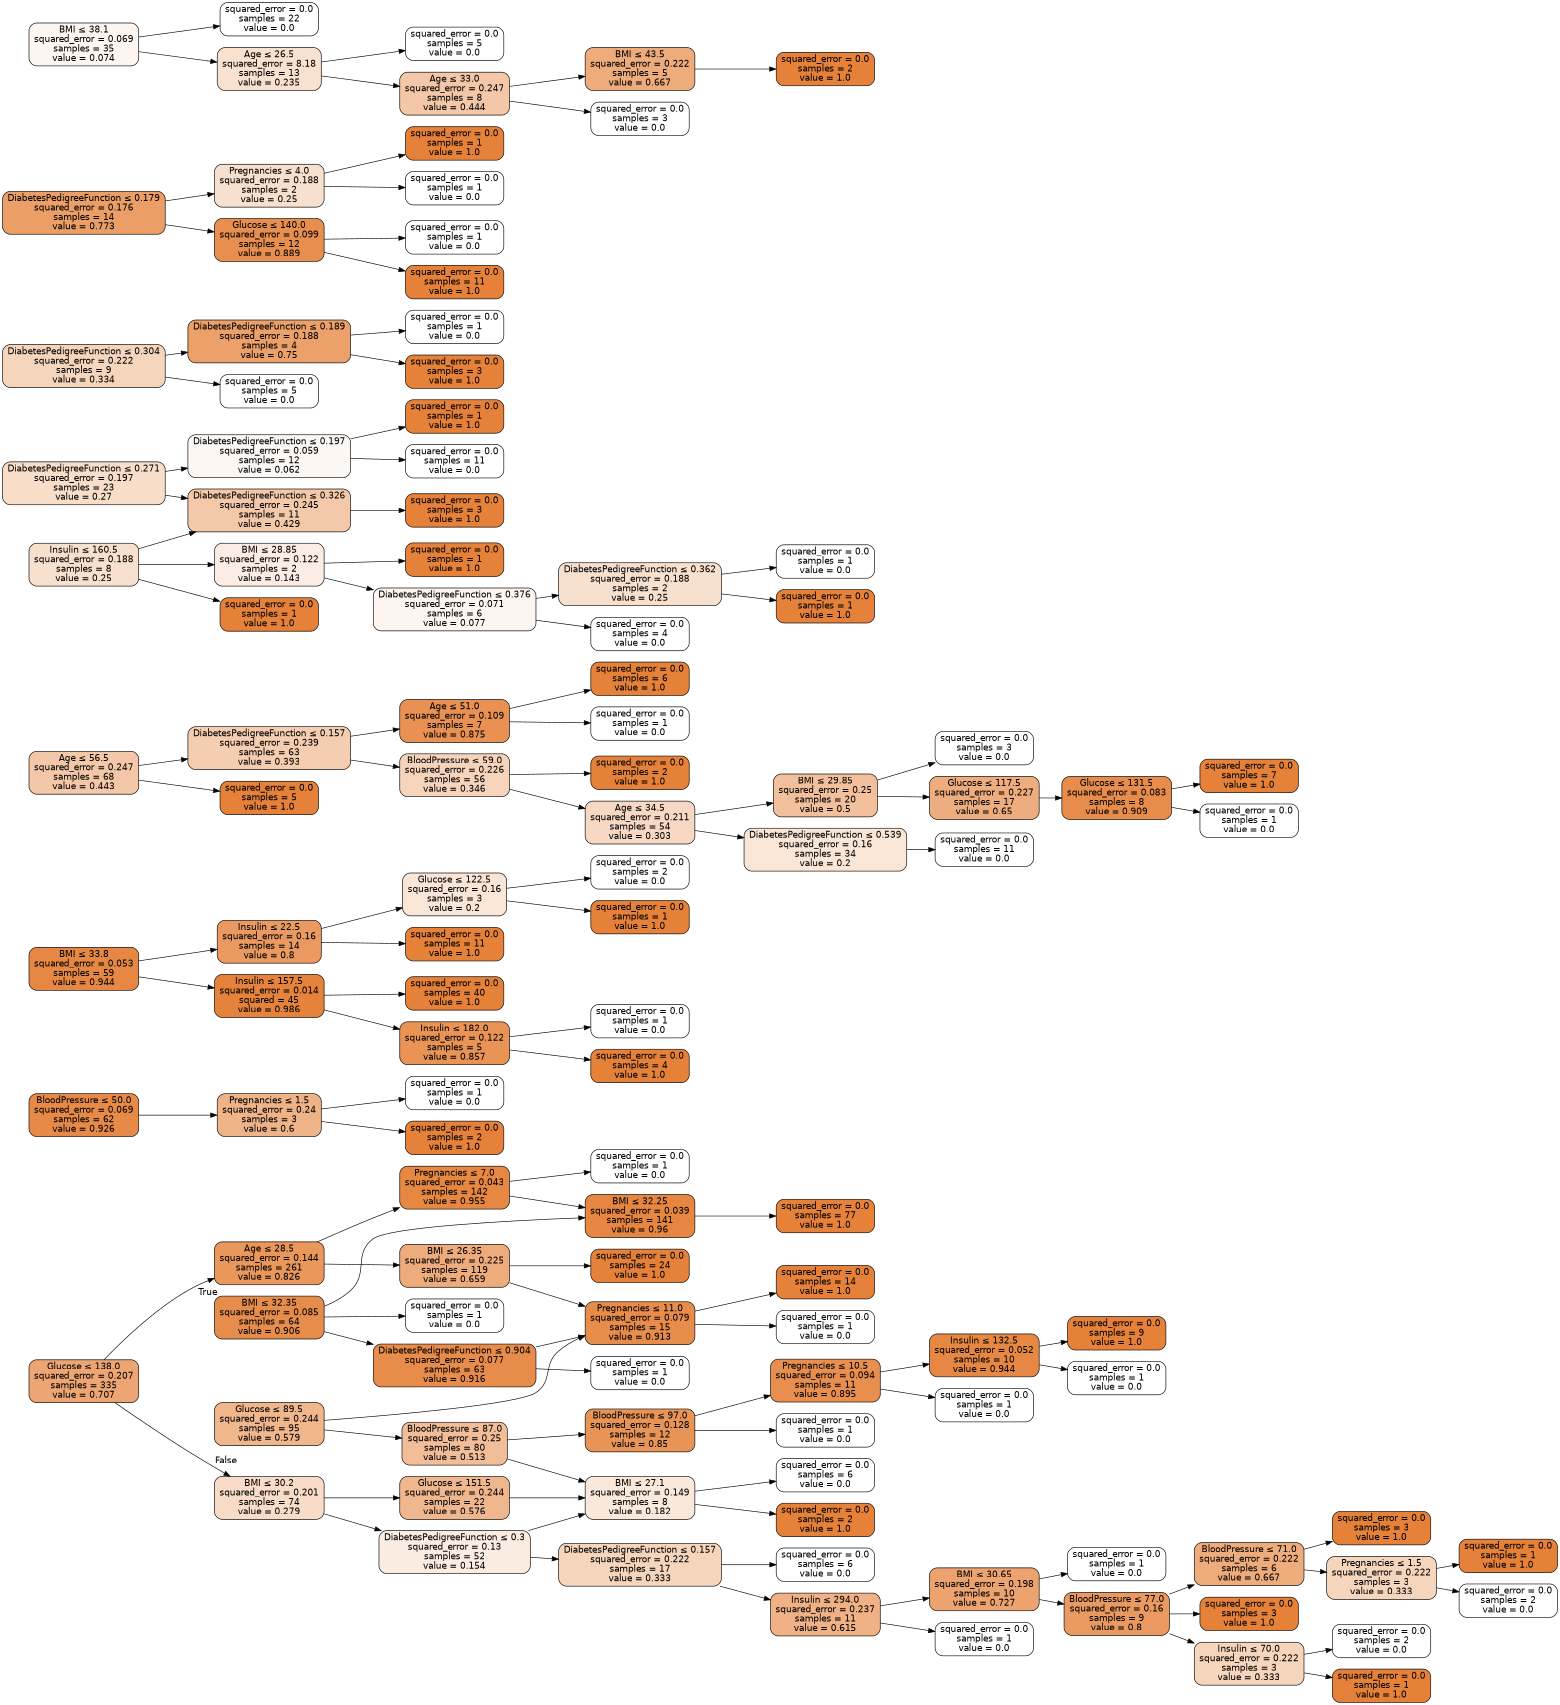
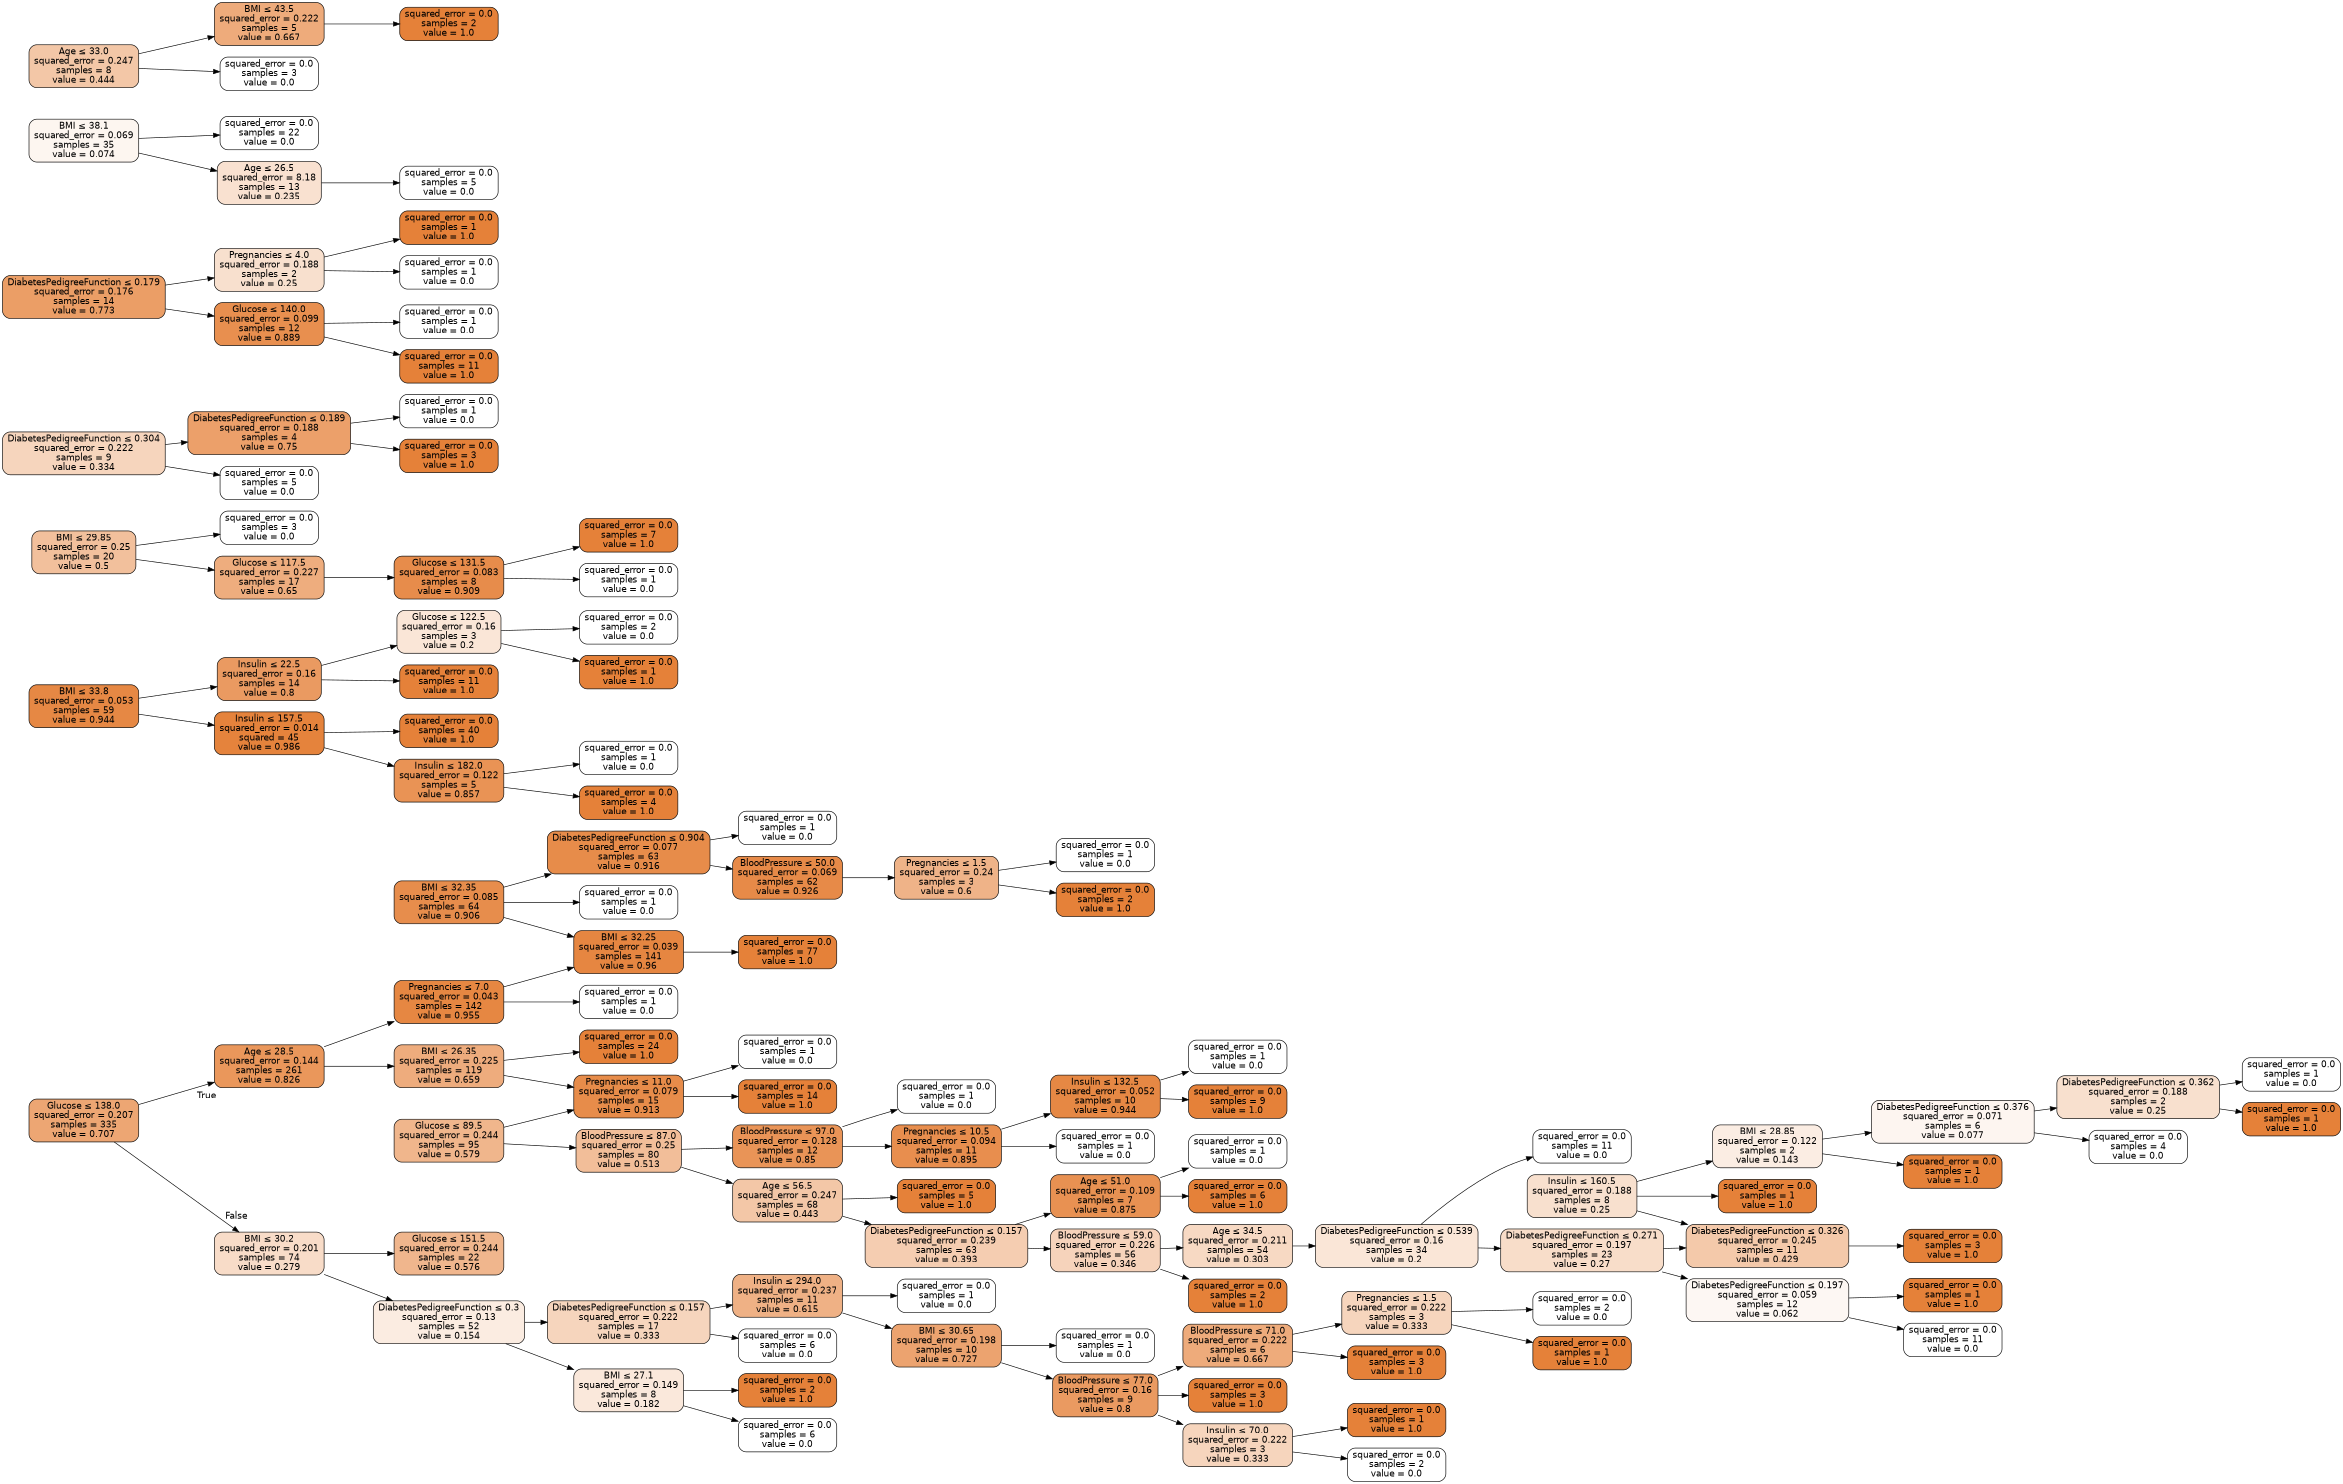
(357, 81) -> none
(731, 809) -> none
none -> (1486, 1248)
(557, 1342) -> (718, 867)
(543, 1470) -> (704, 1174)
(544, 1498) -> none
